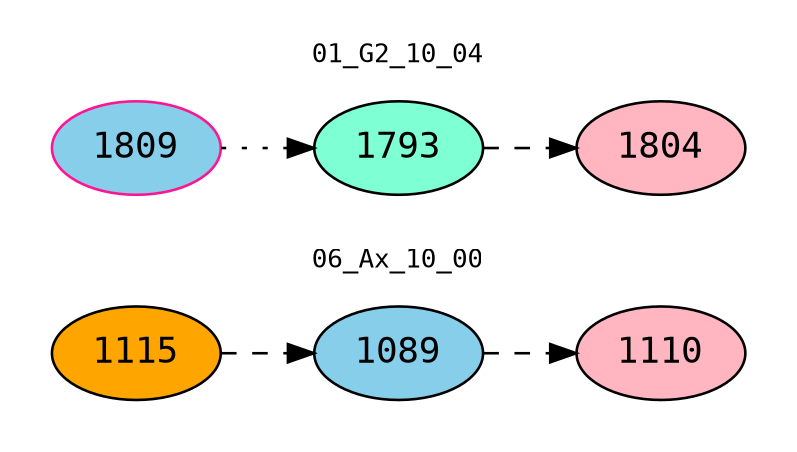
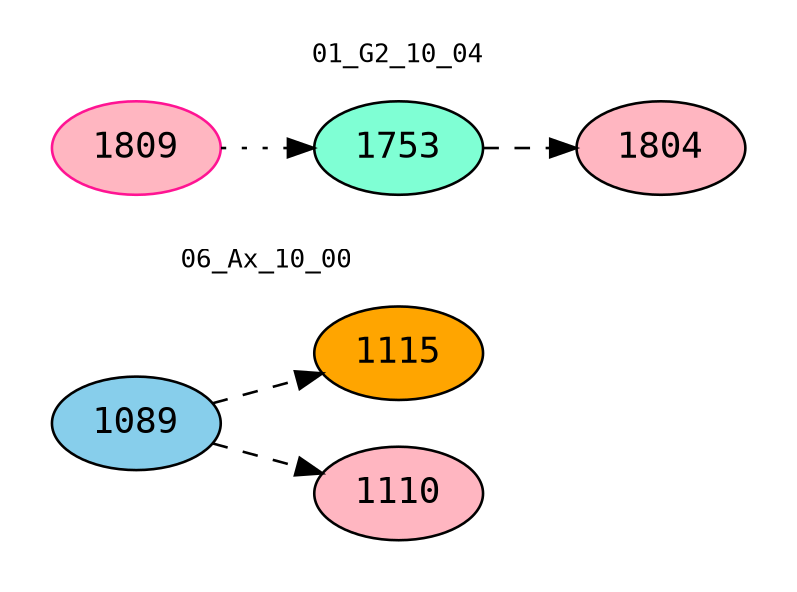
(136, 148) -> (136, 148)
(399, 148) -> (399, 148)
(254, 353) -> (255, 392)
